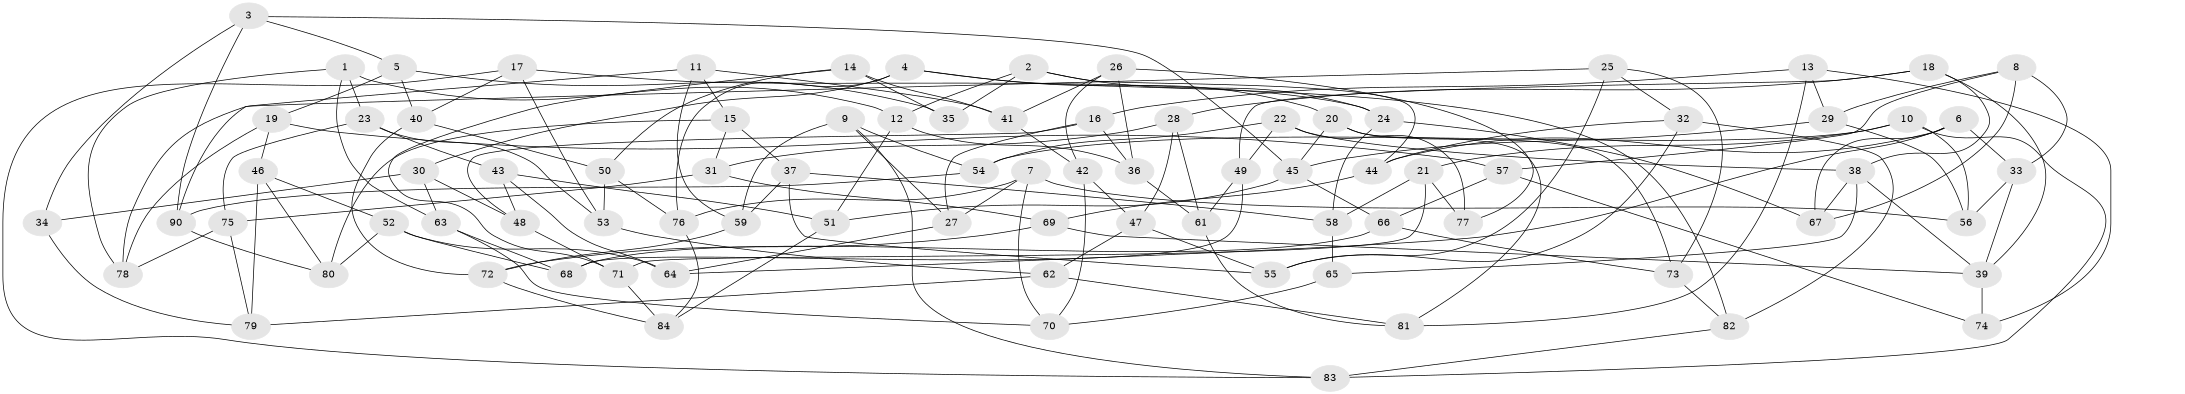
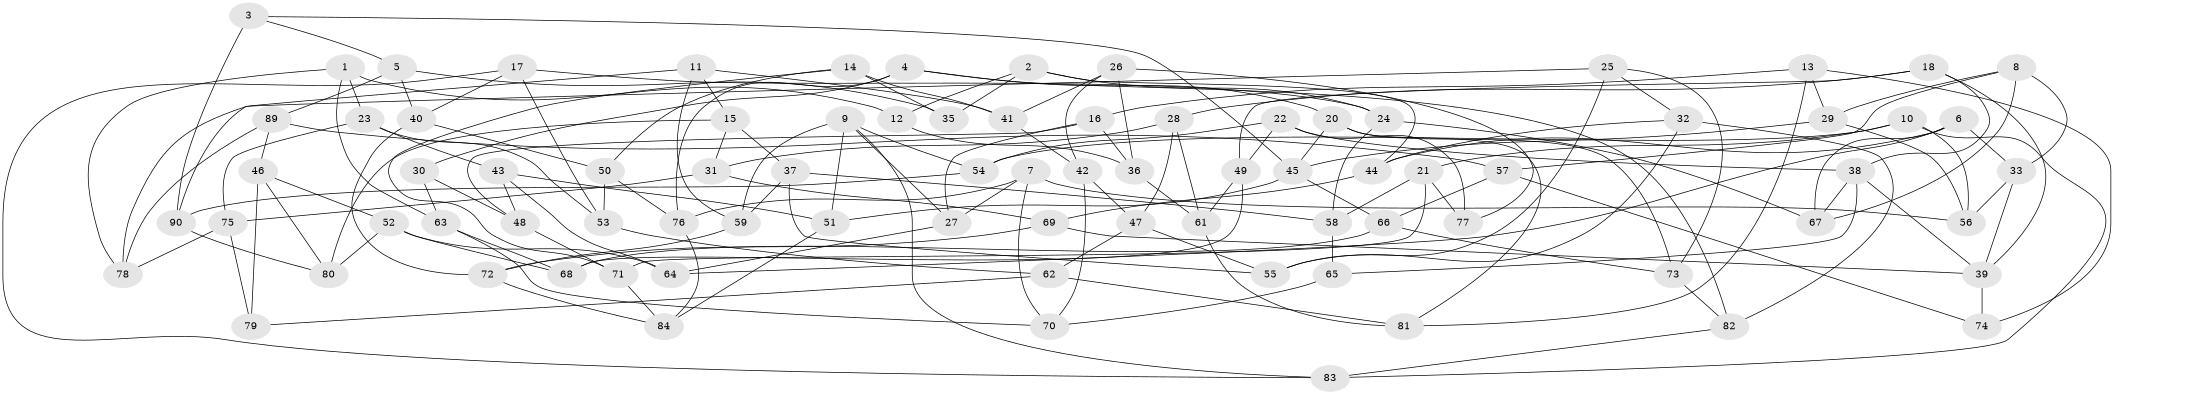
(272, 119) -> (272, 119)
(864, 171) -> (838, 171)
(42, 223) -> none
